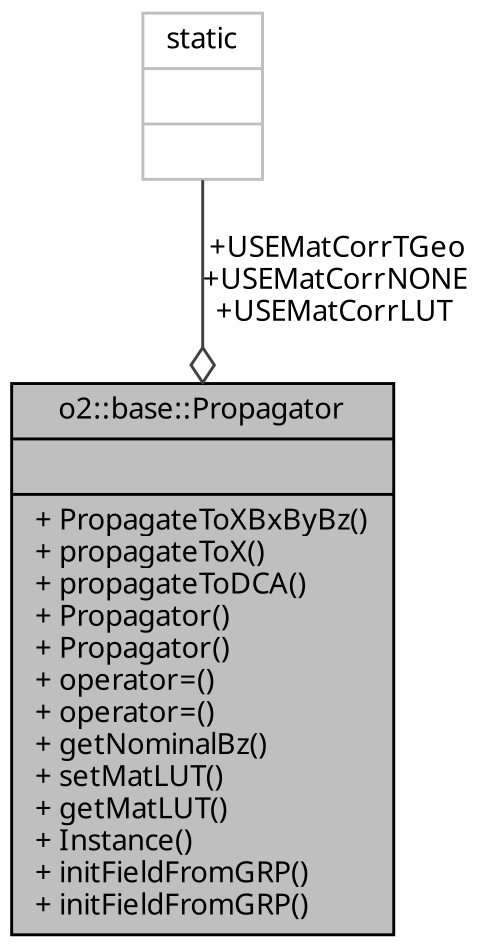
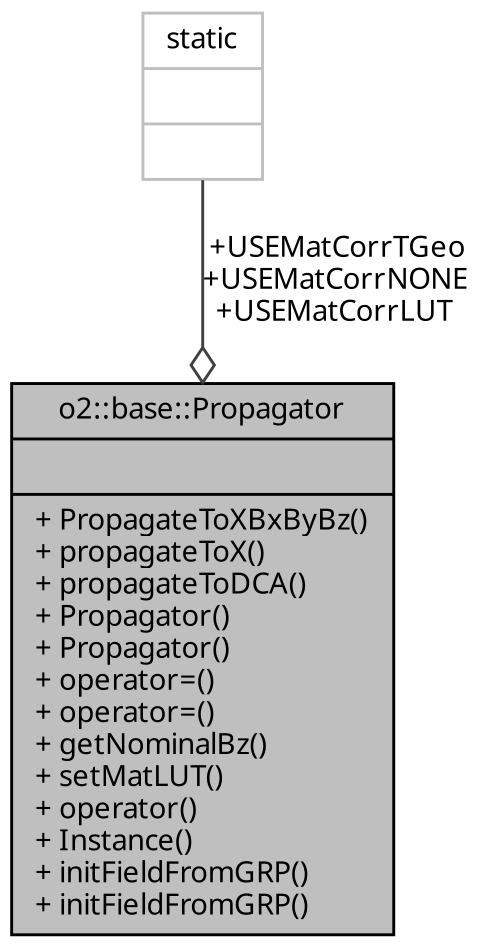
(133, 809) -> (117, 809)
